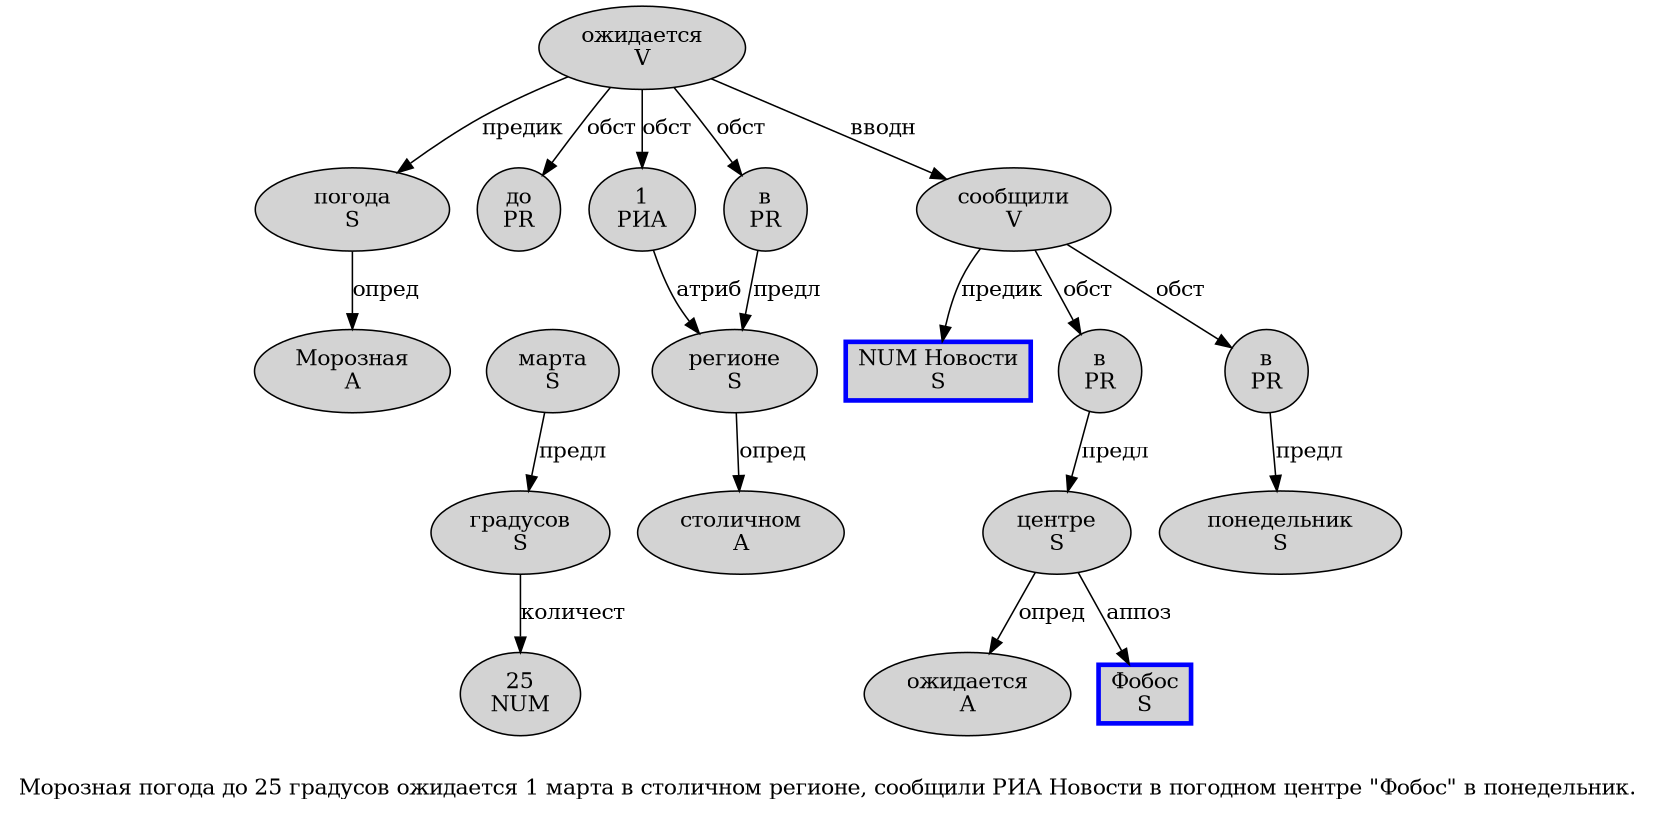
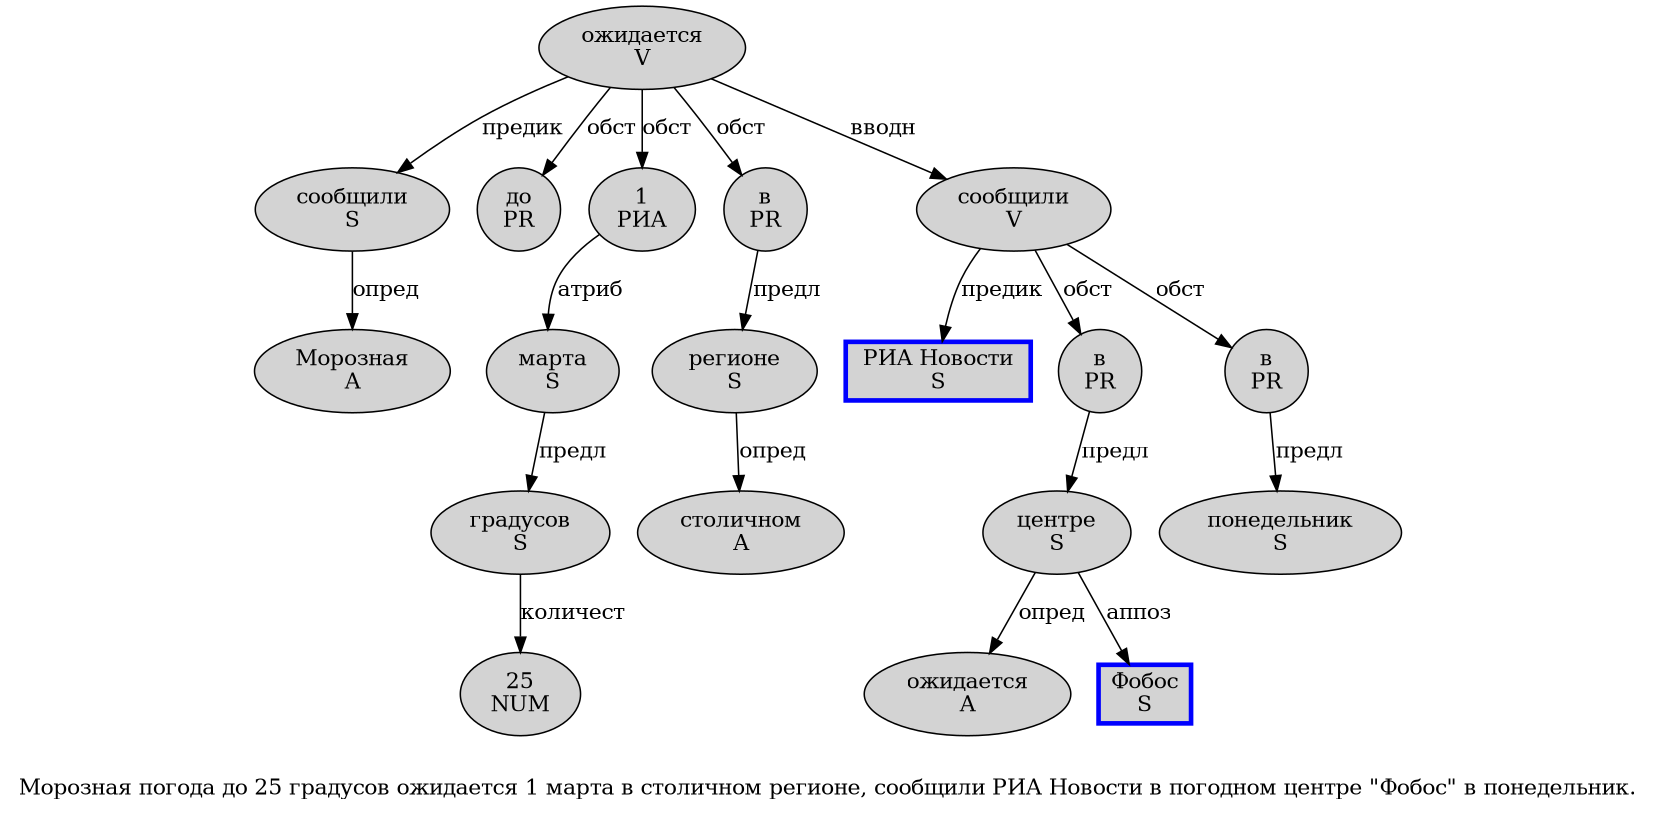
(352, 209) -> (352, 209)
(668, 287) -> (564, 268)
(938, 371) -> (938, 371)
